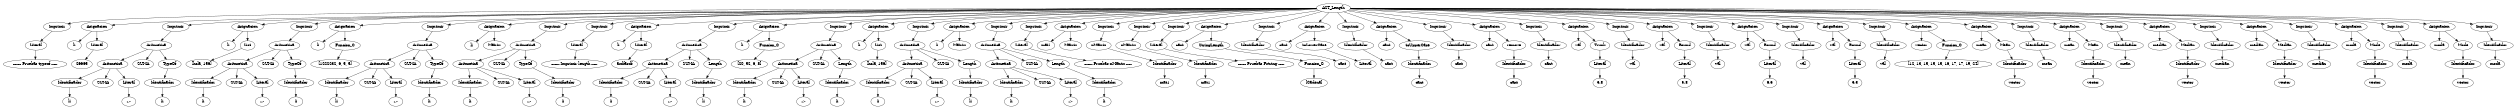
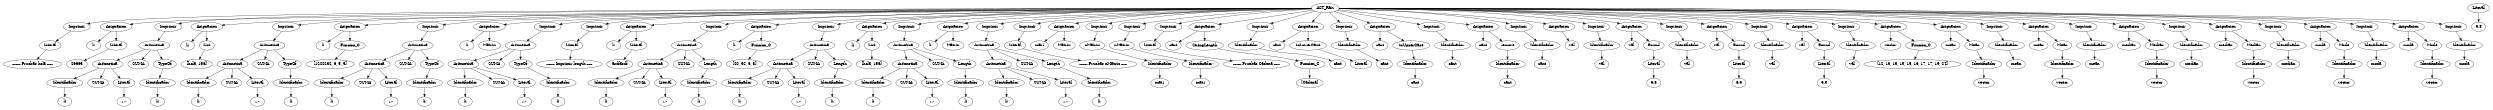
(1333, 8) -> (1325, 8)
(1600, 45) -> none
(35, 64) -> (33, 64)
(1261, 64) -> (1256, 64)
